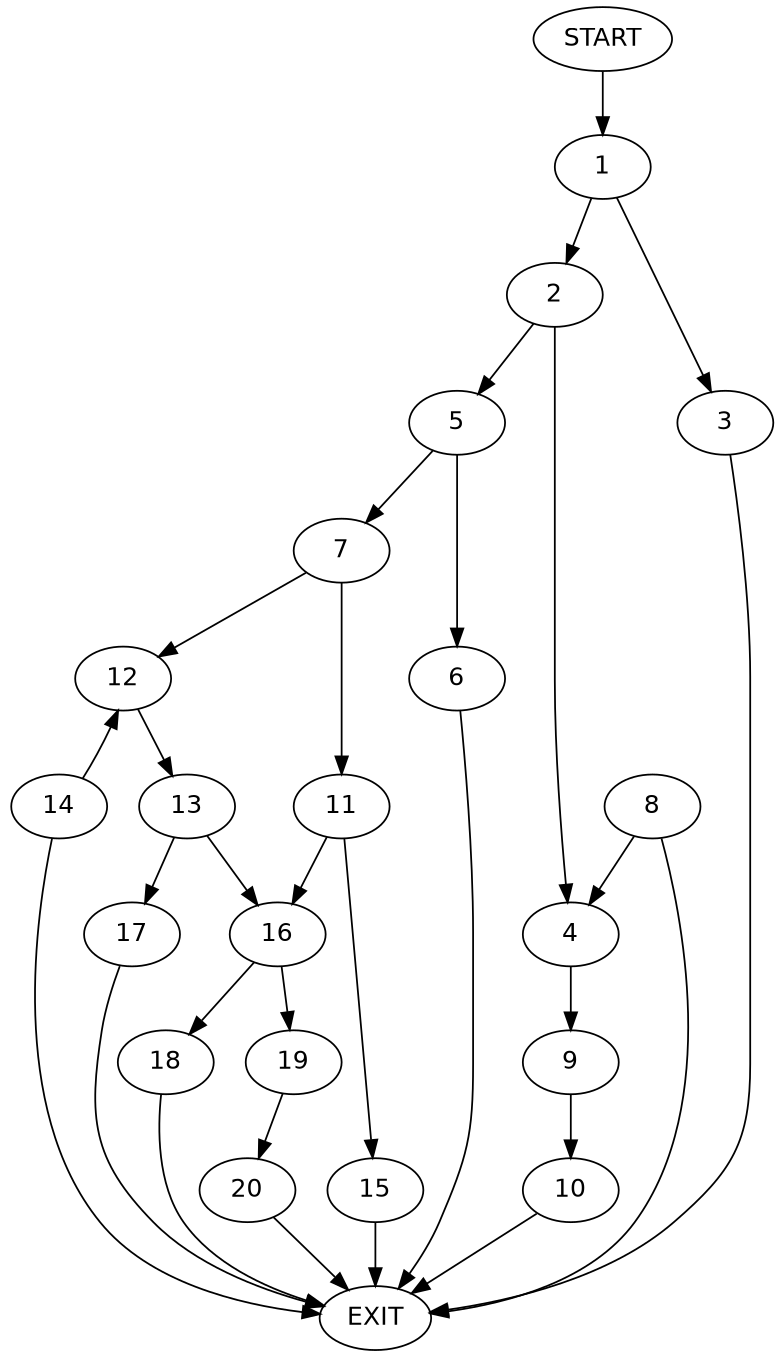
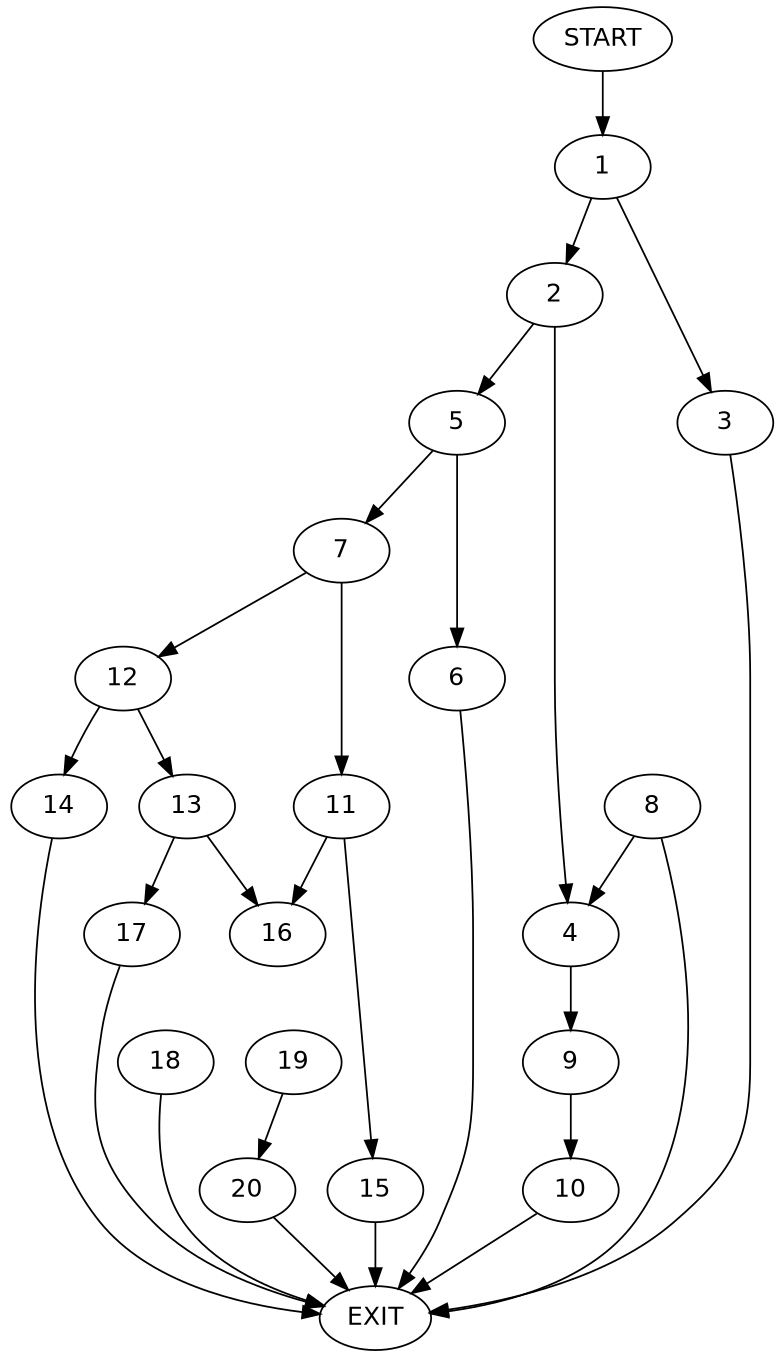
(98, 753) -> (85, 732)
(284, 989) -> none
(228, 991) -> none
